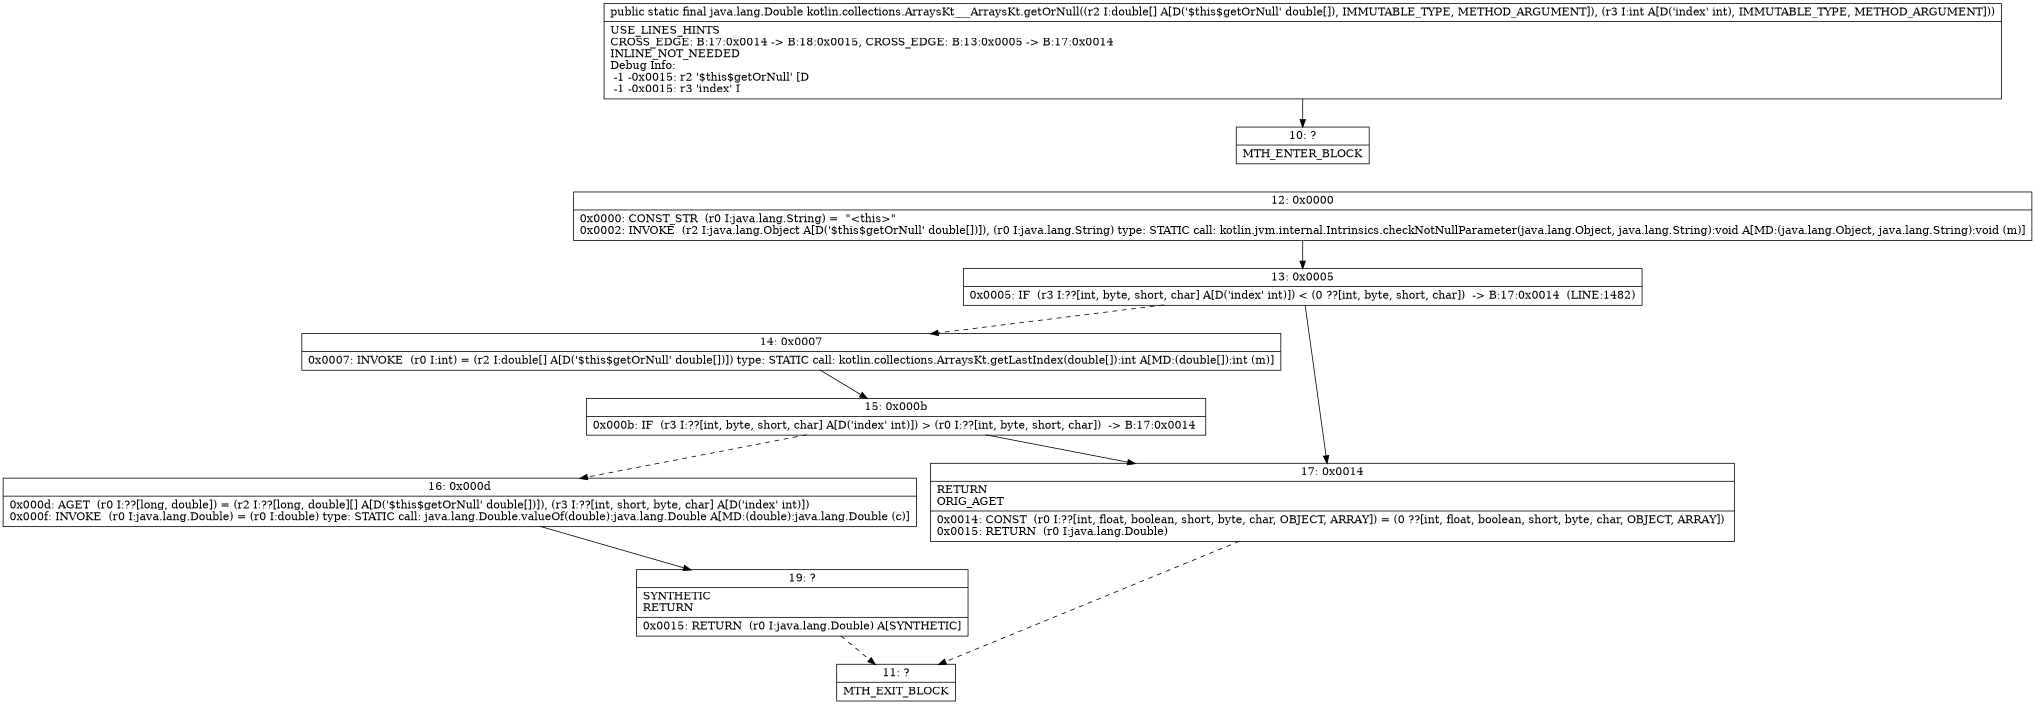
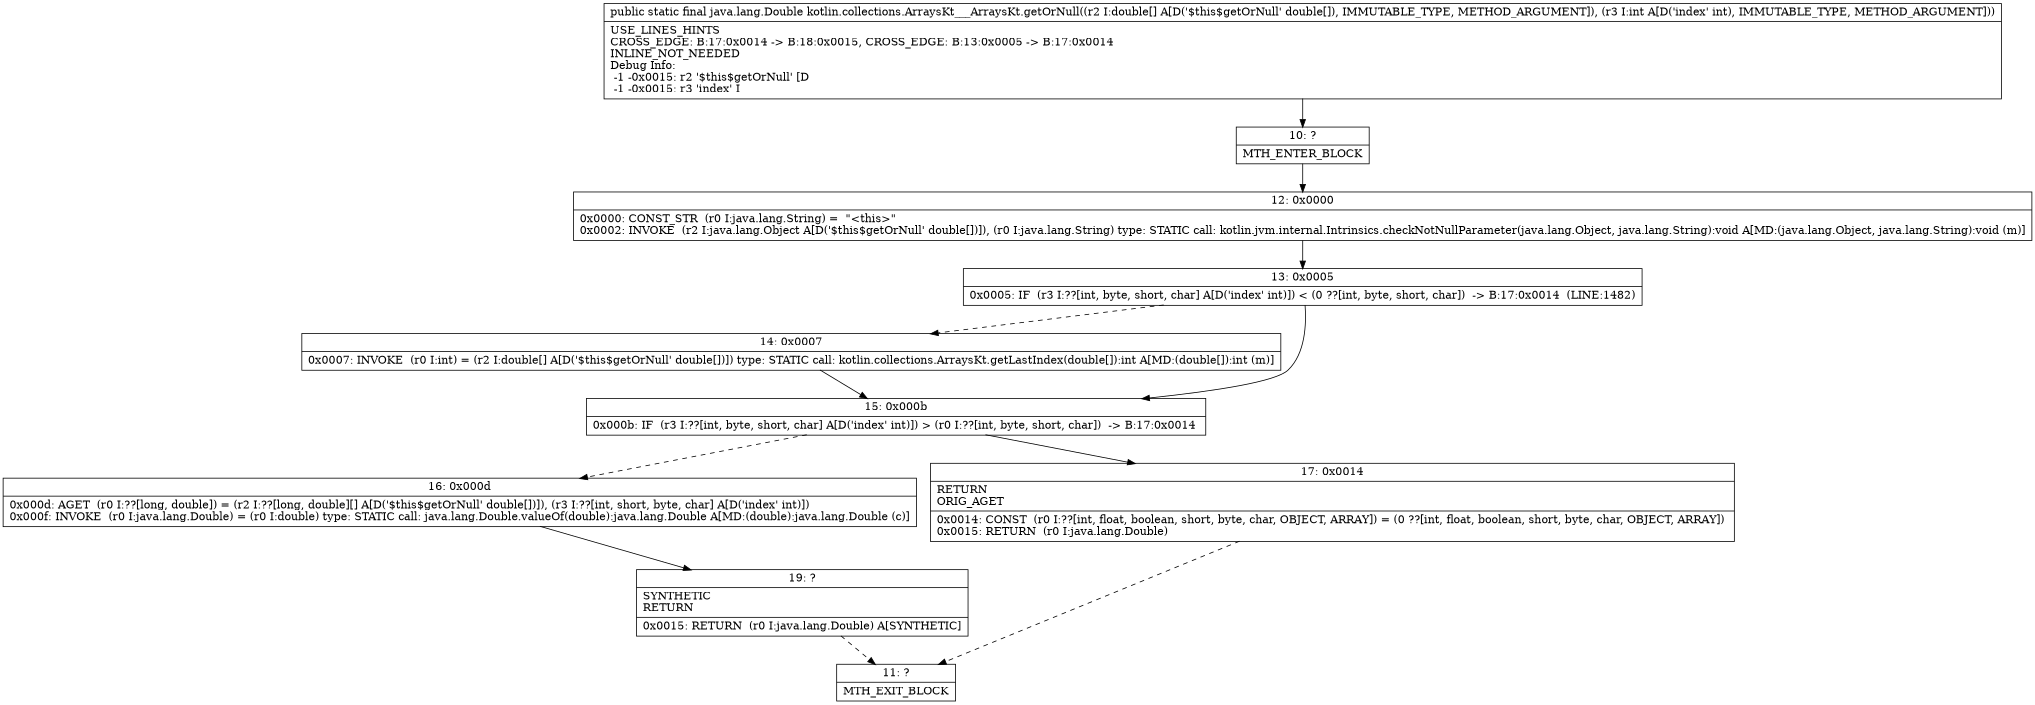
none -> (1303, 174)
(1316, 380) -> (1254, 383)
